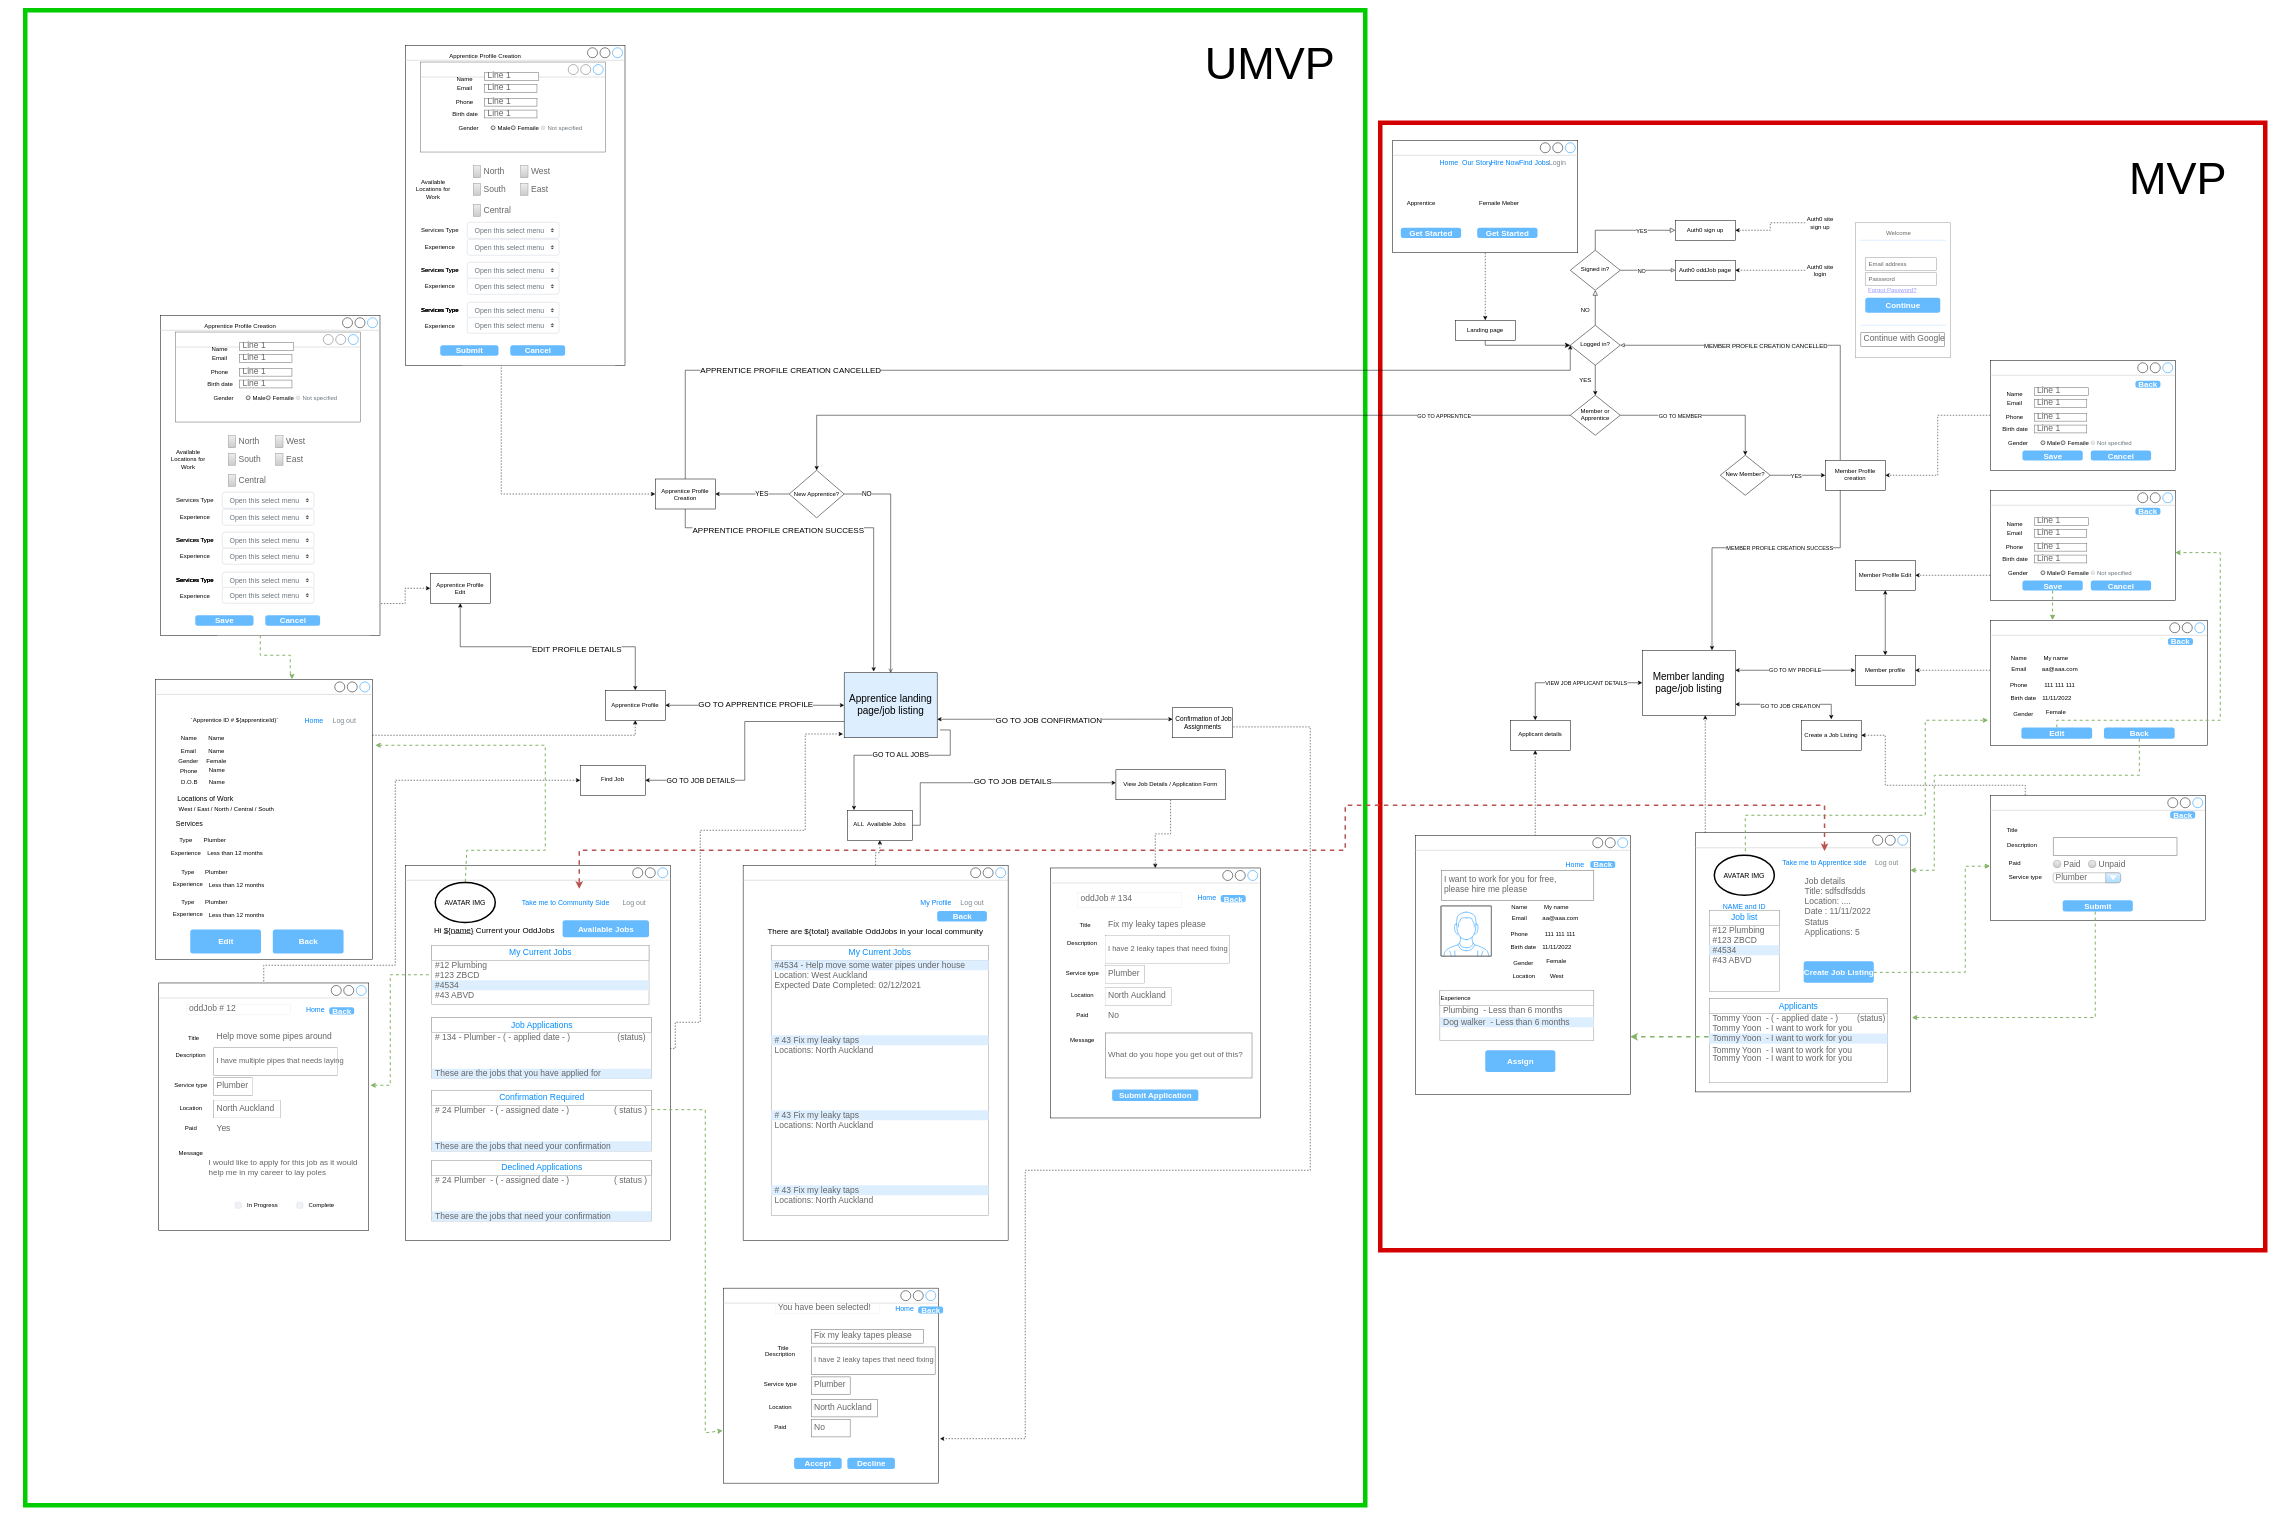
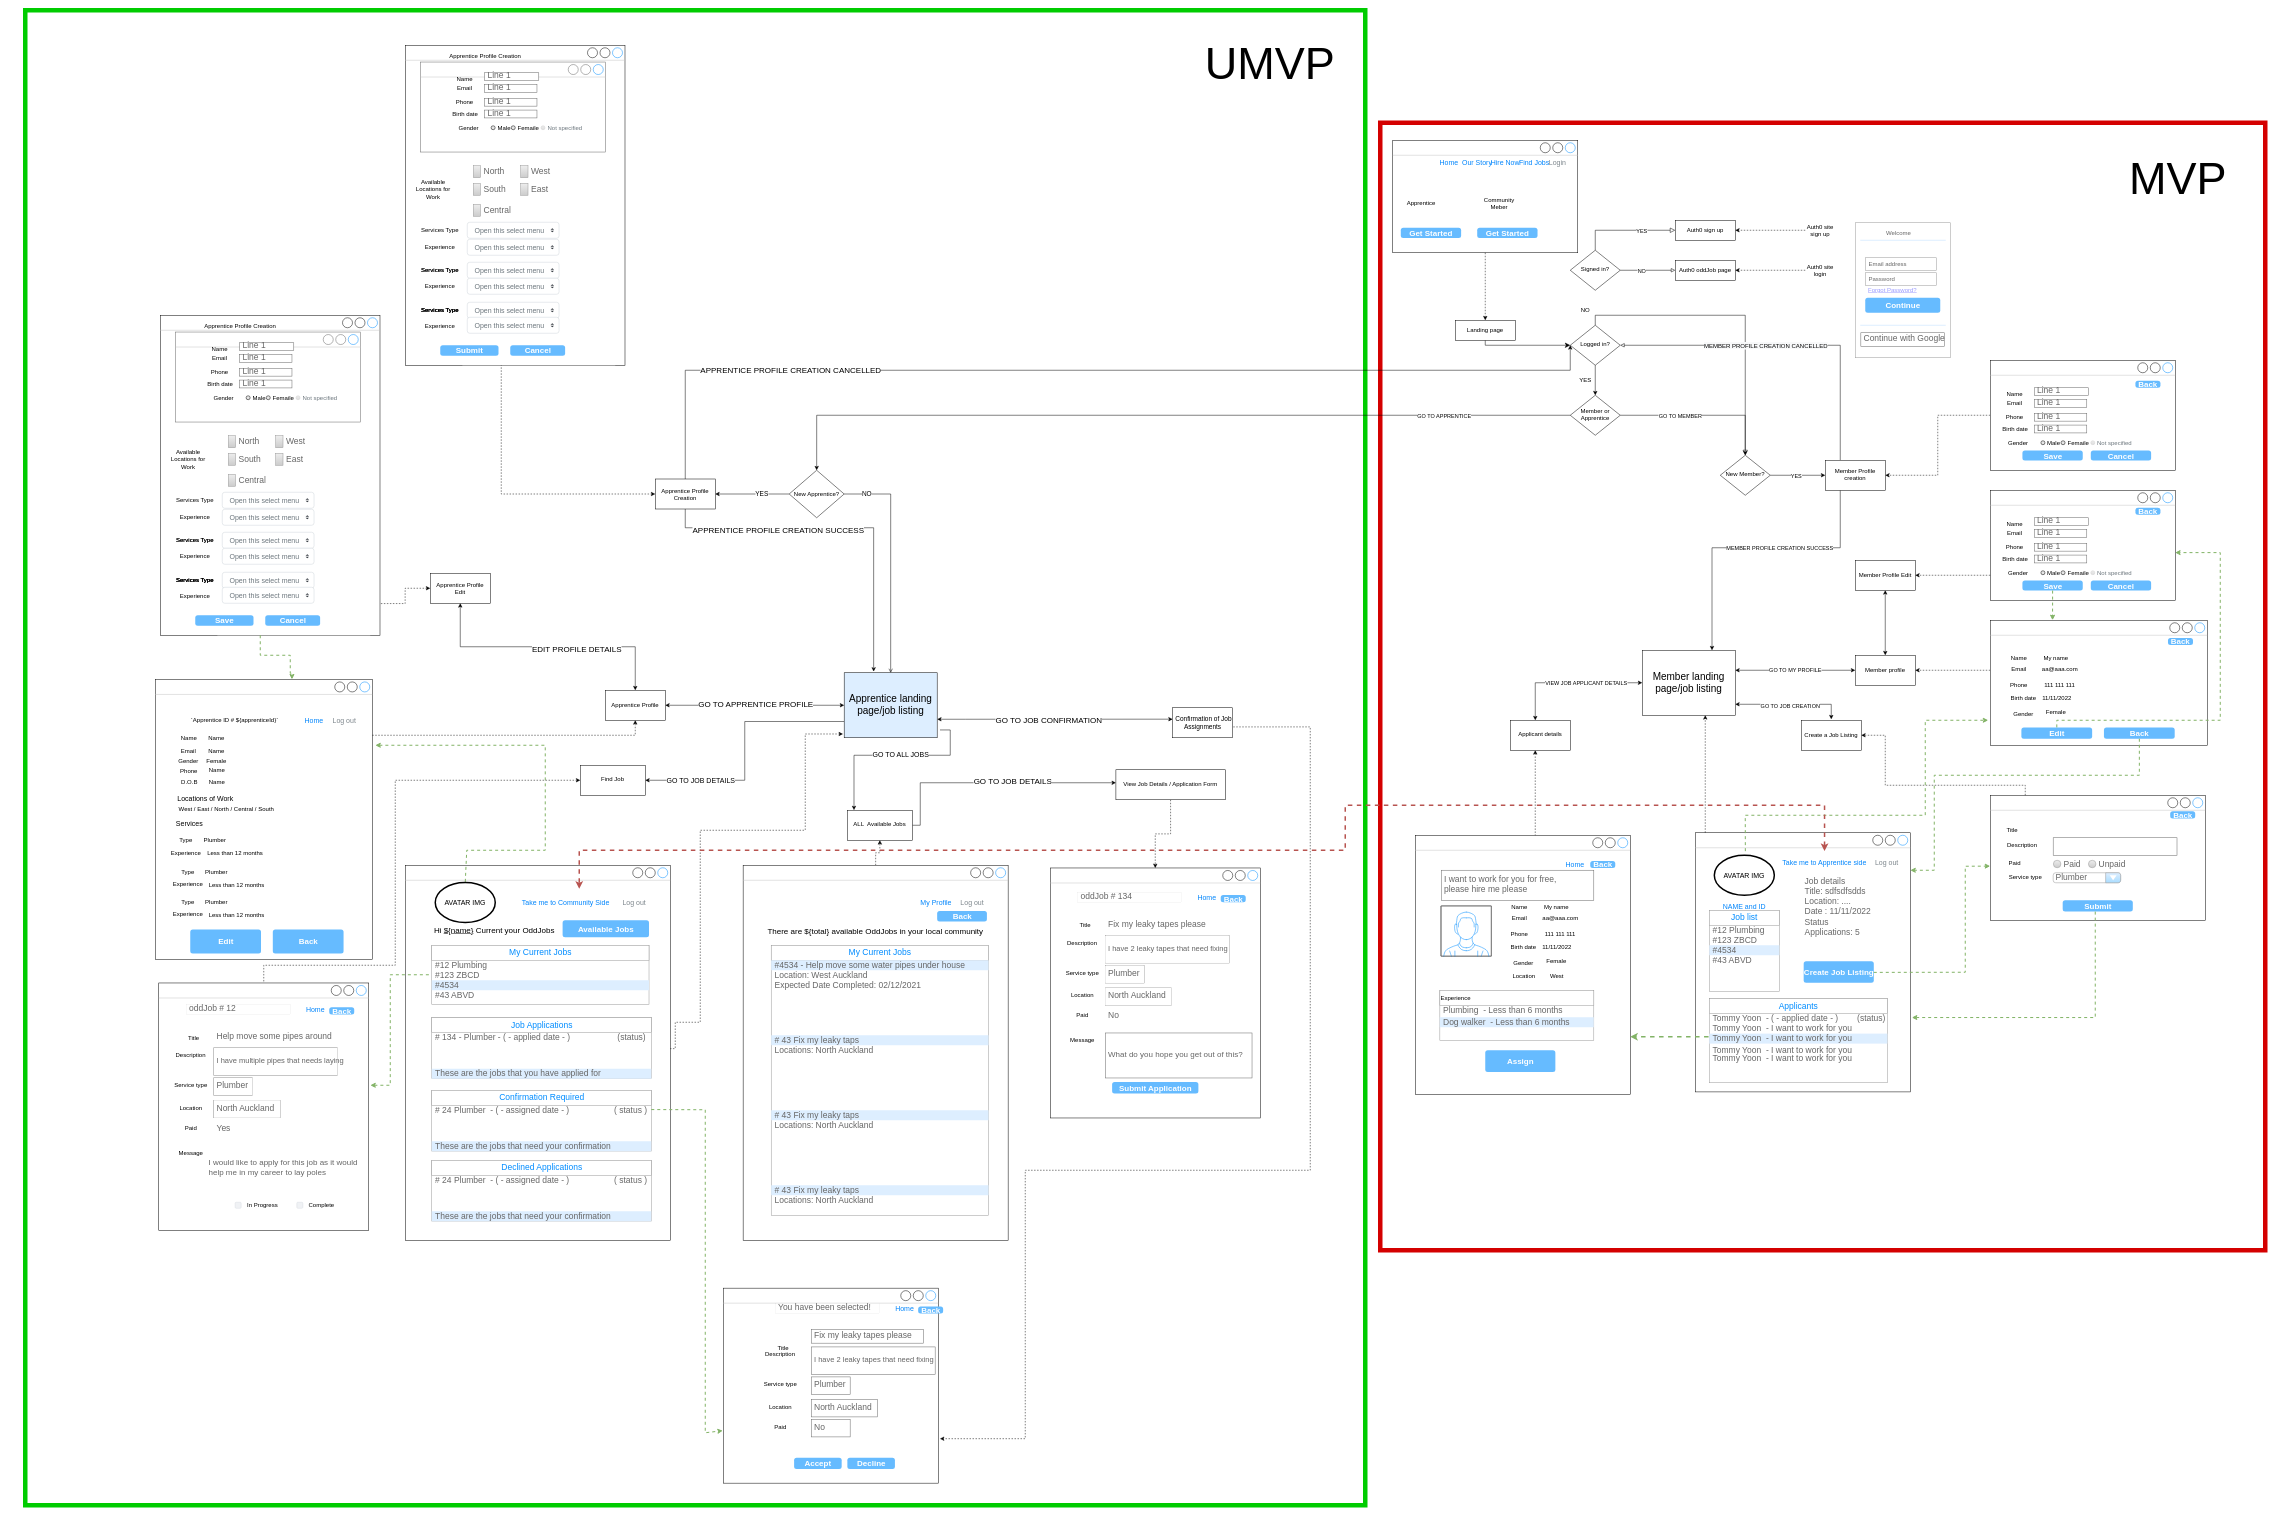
(1499, 203) -> (1499, 203)
(1820, 223) -> (1820, 230)
(1595, 307) -> (1717, 315)
(1130, 900) -> (1130, 897)
(1155, 1095) -> (1155, 1088)
